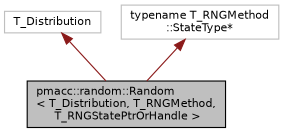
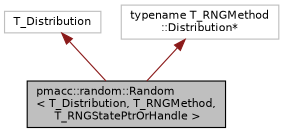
(200, 22) -> (200, 22)
